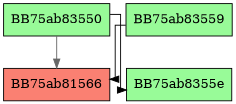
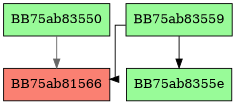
(121, 47) -> (179, 48)
